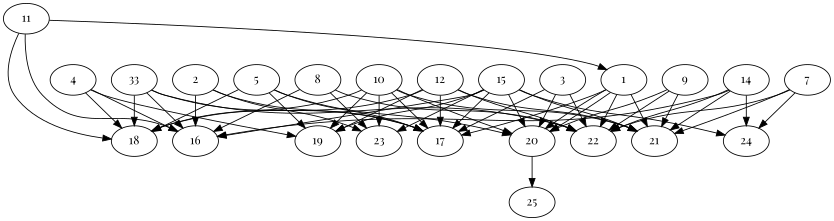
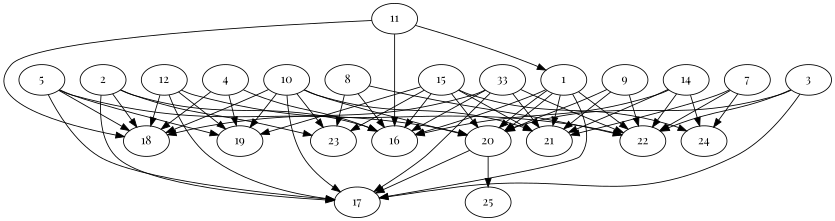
none -> (122, 107)
(474, 107) -> (427, 170)
(543, 110) -> (523, 107)
none -> (485, 113)
